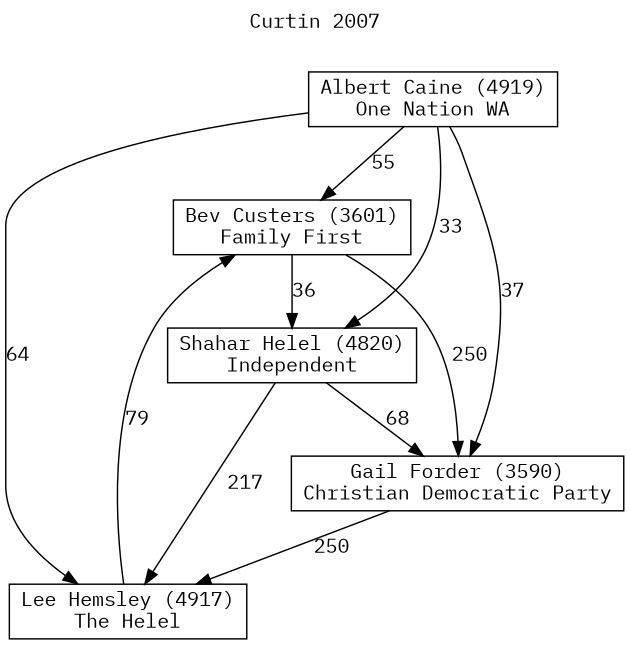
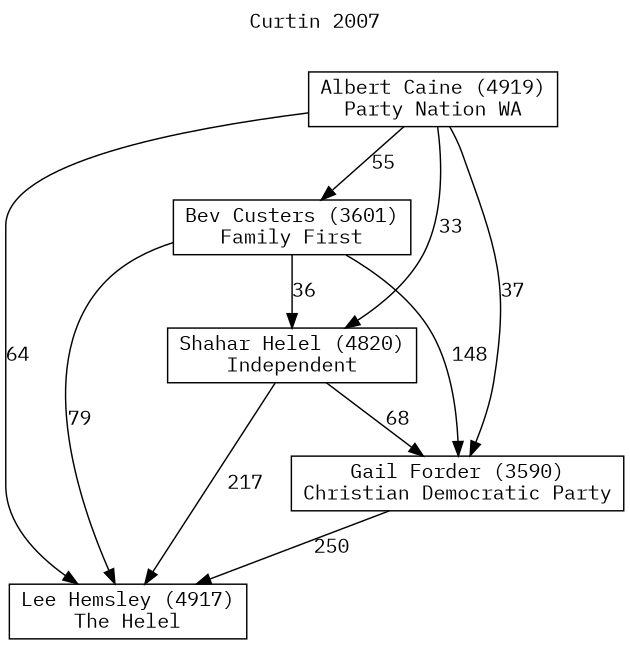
(433, 99) -> (433, 99)
(470, 355) -> (470, 355)
(126, 406) -> (66, 385)
